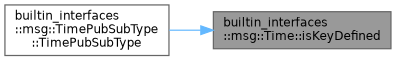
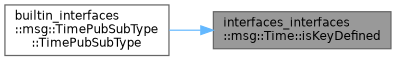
(302, 30) -> (302, 30)
